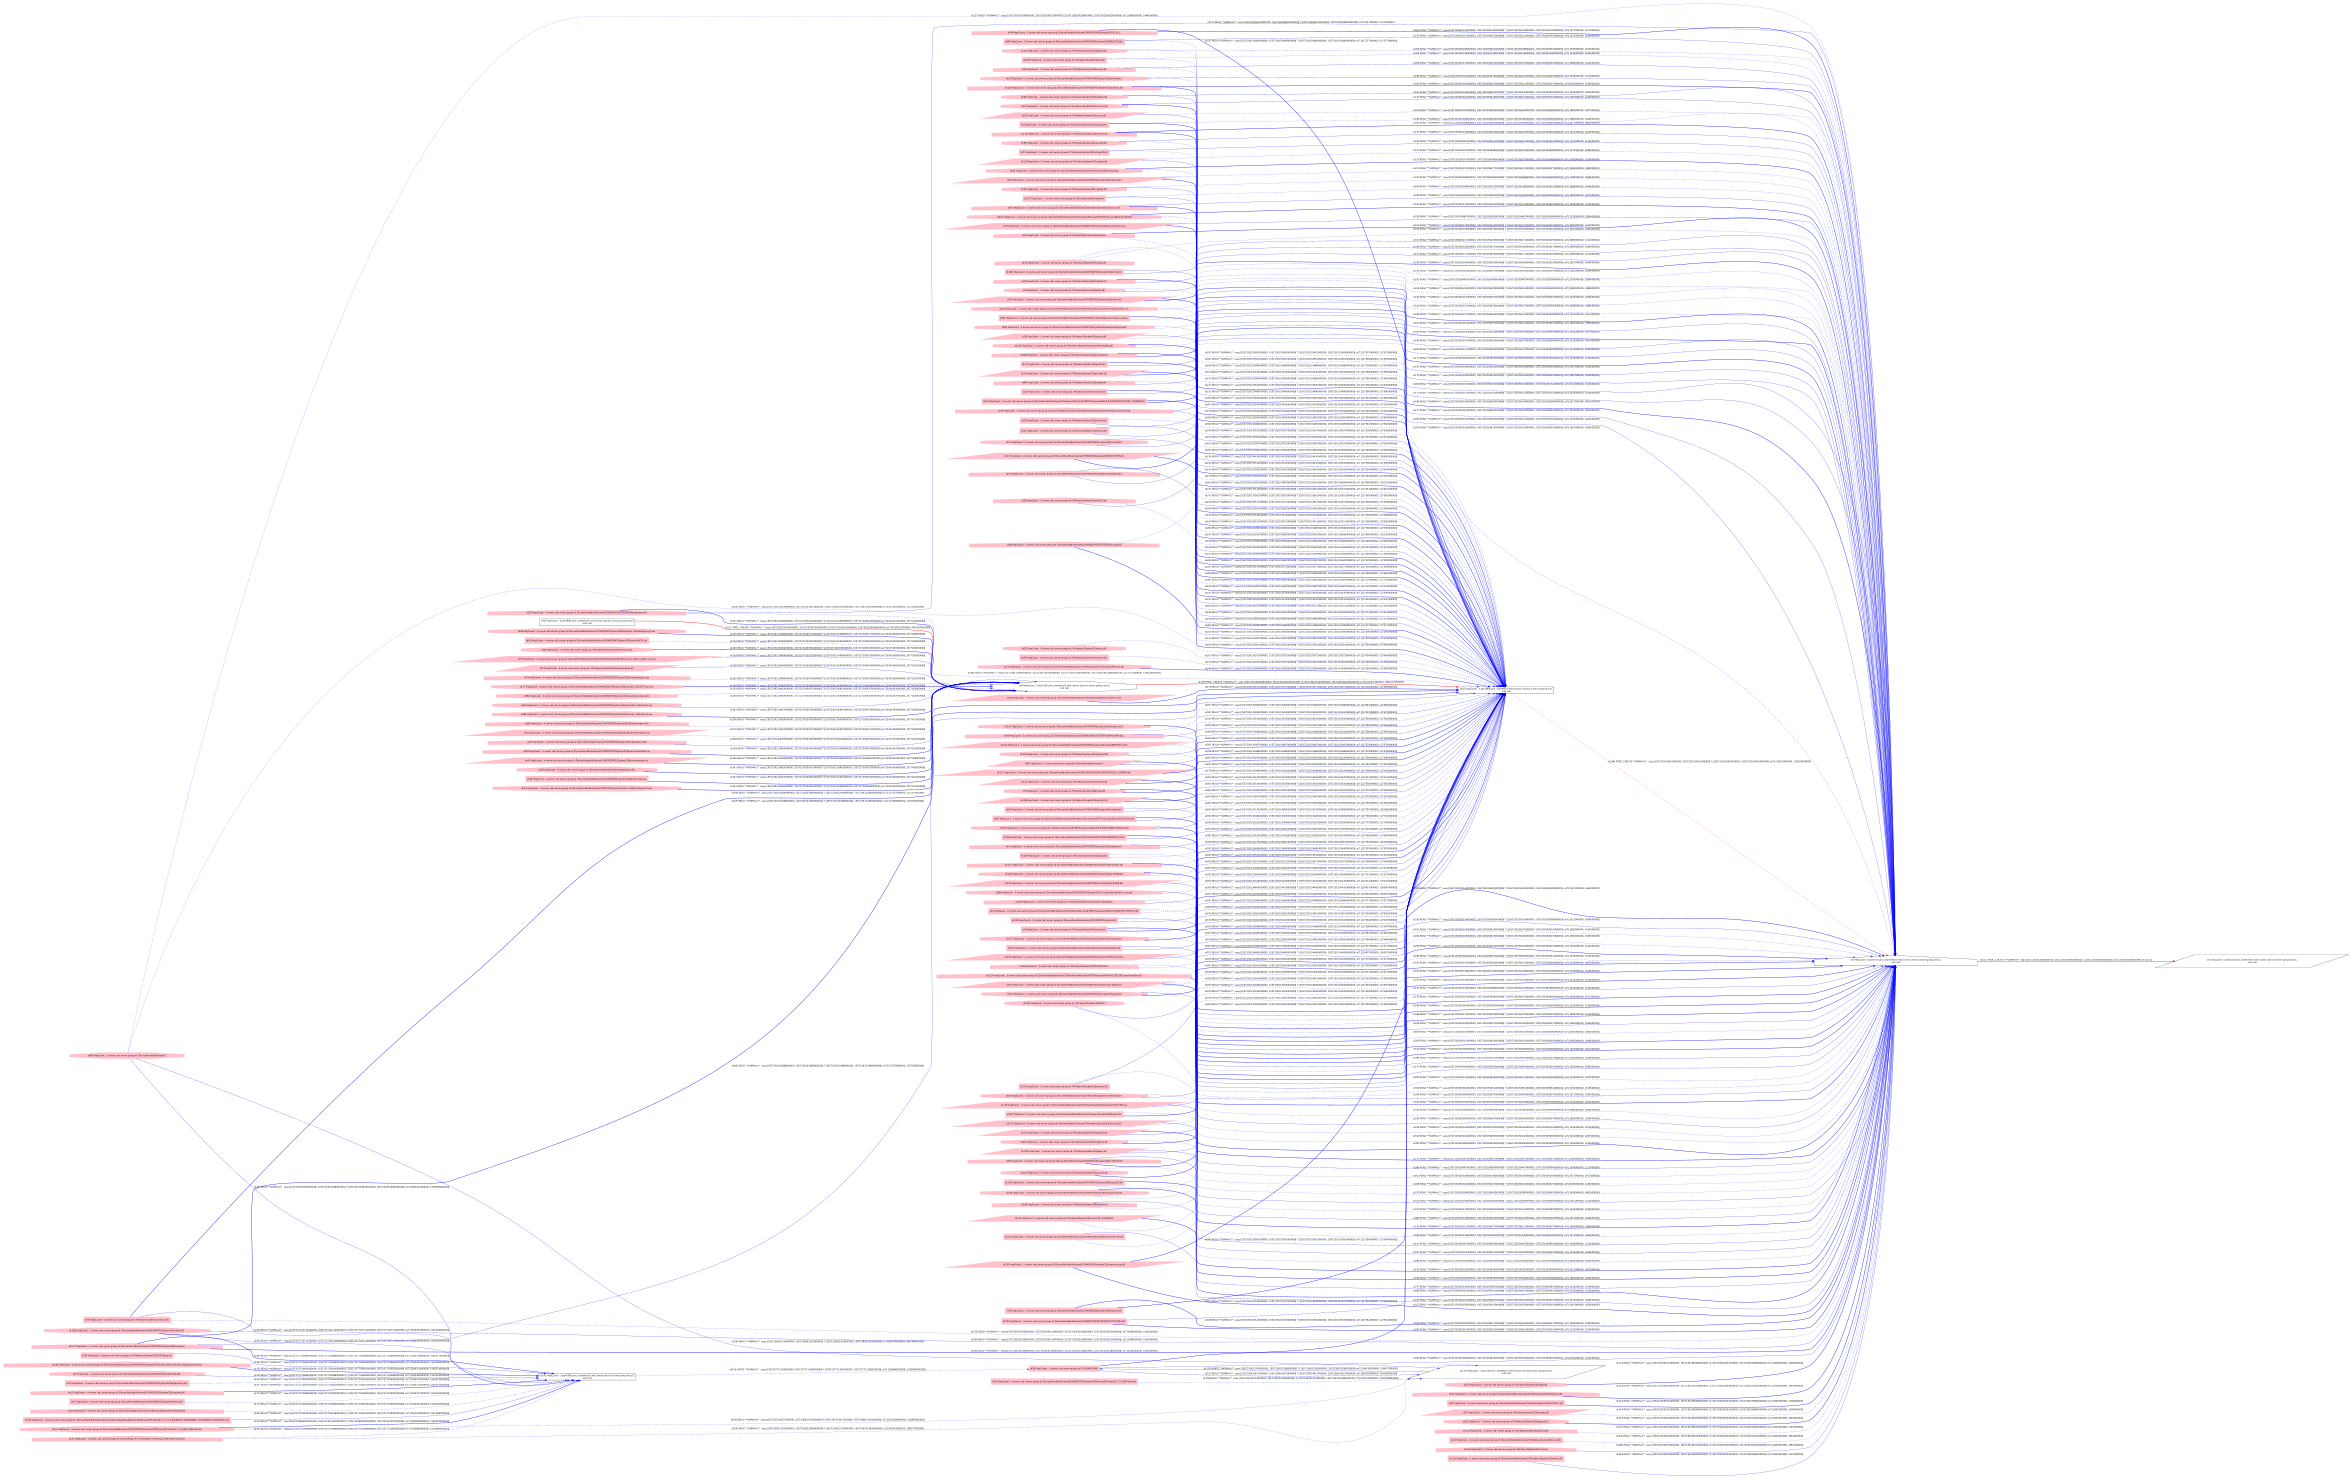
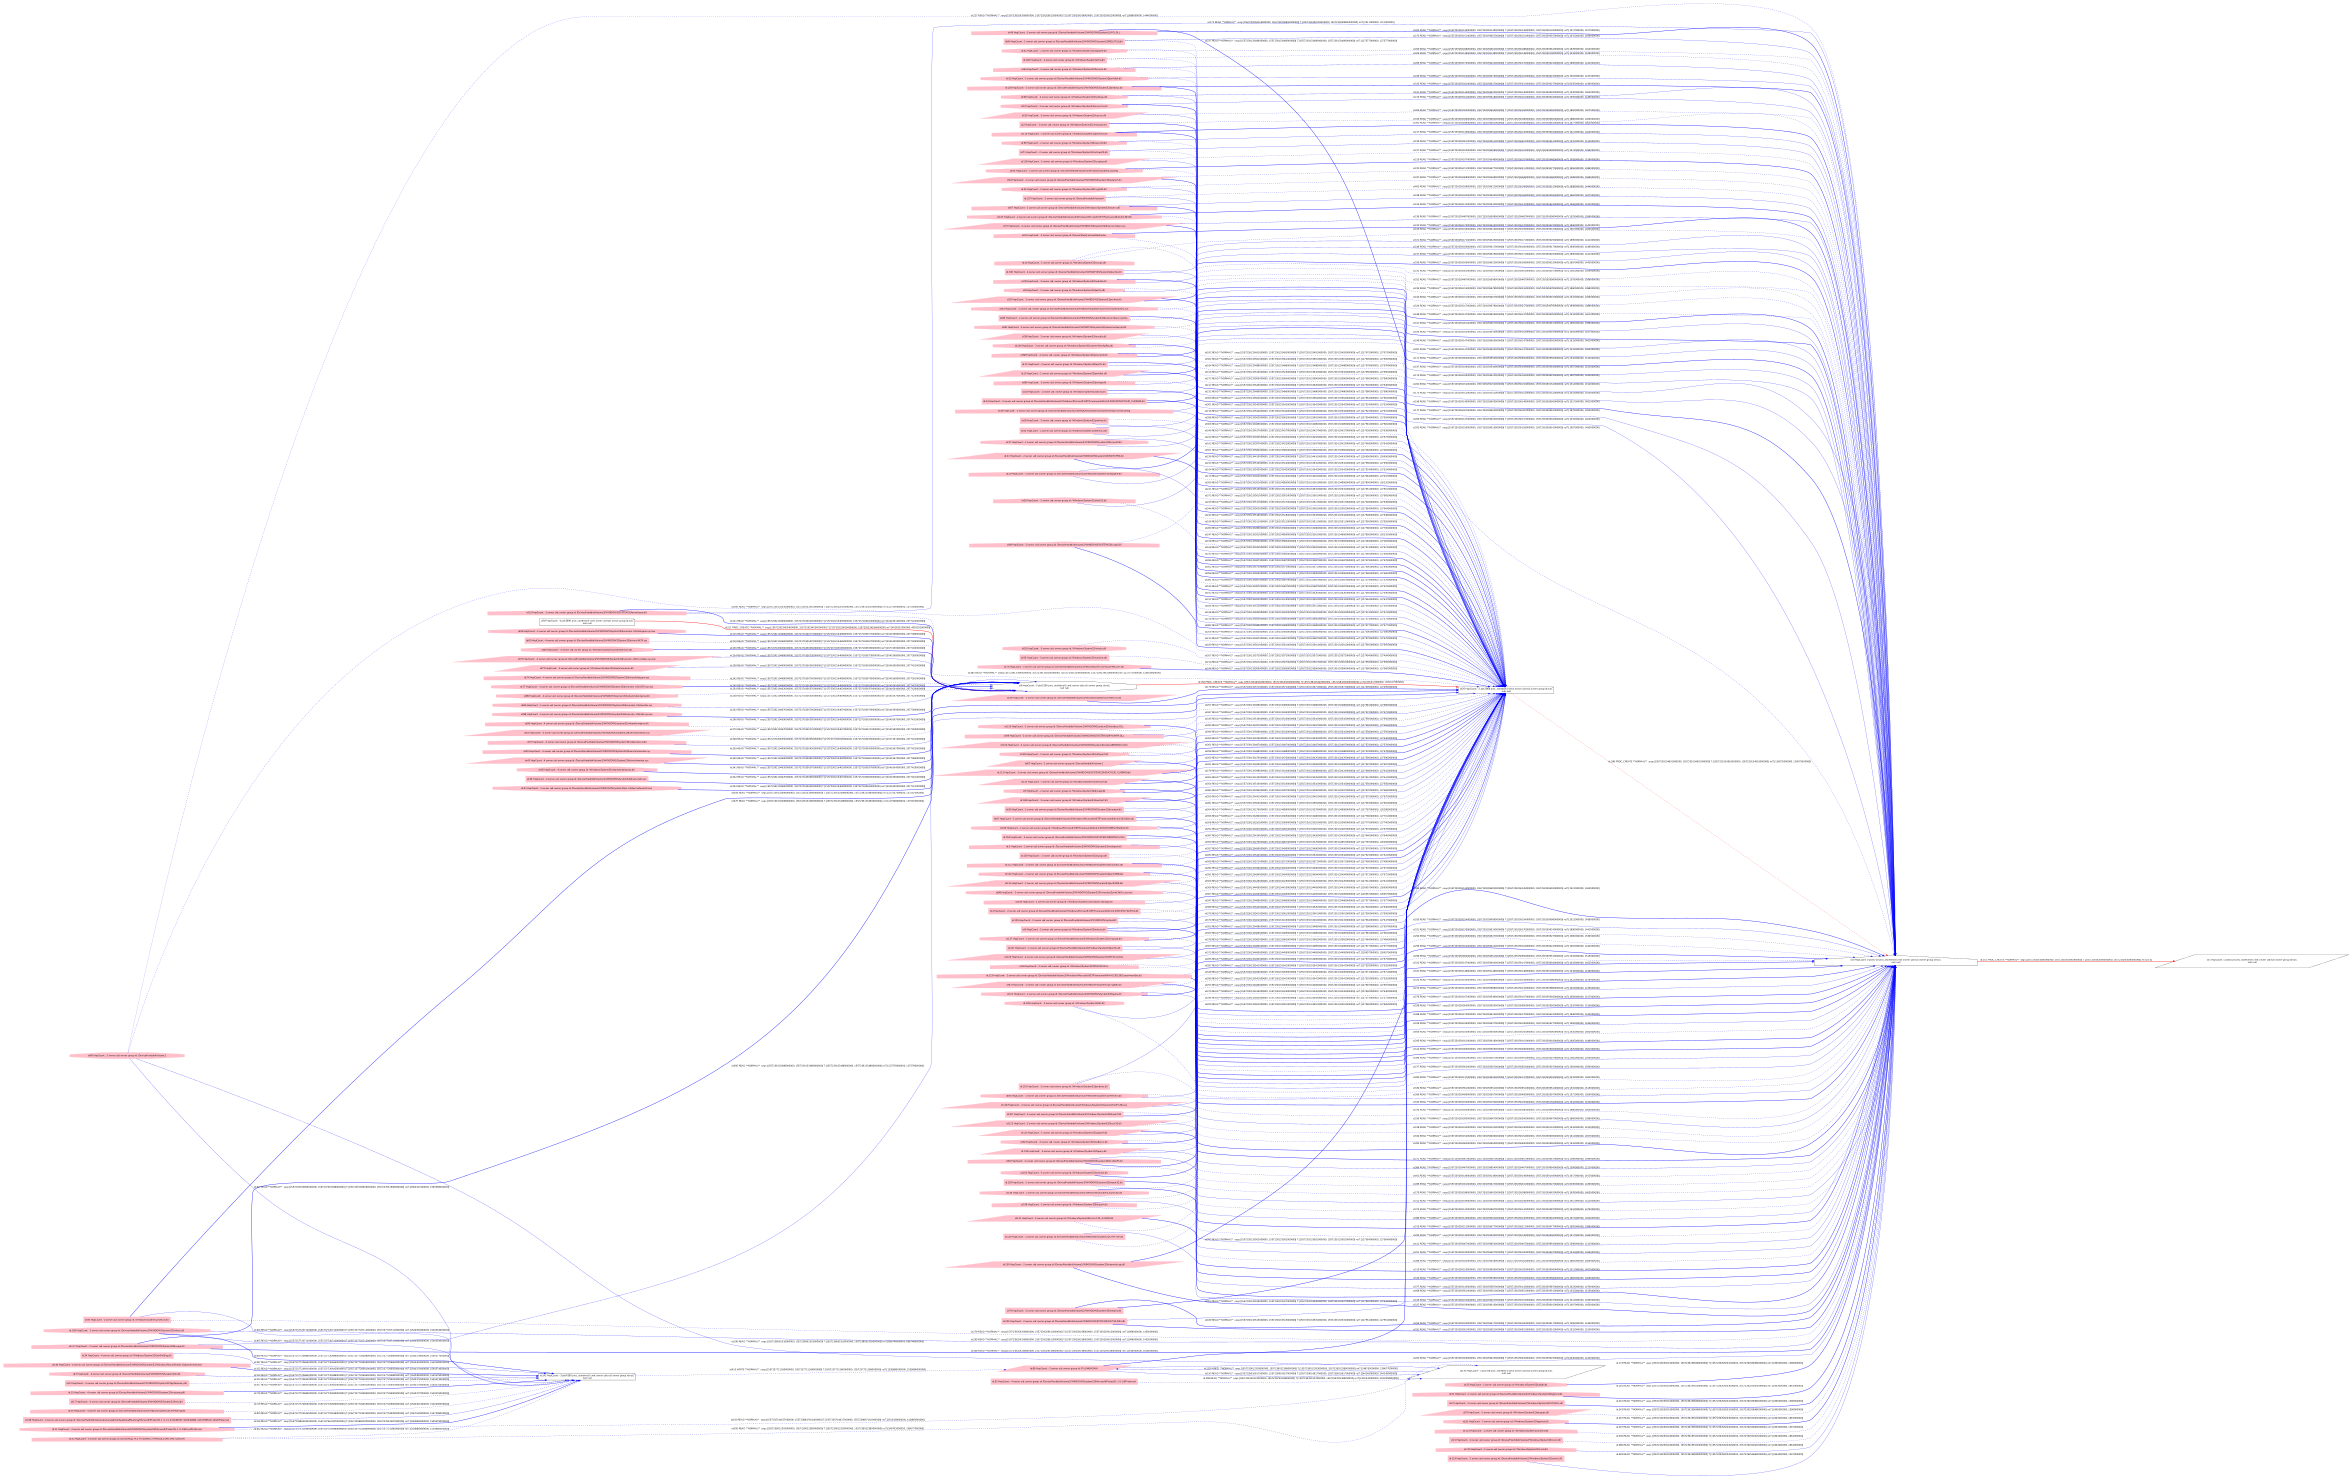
(1064, 1369) -> (1064, 1369)
